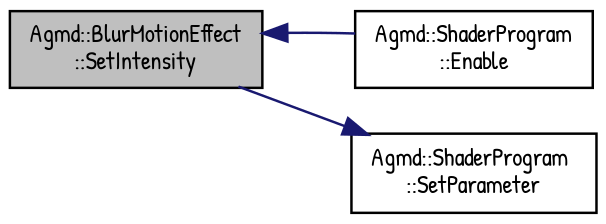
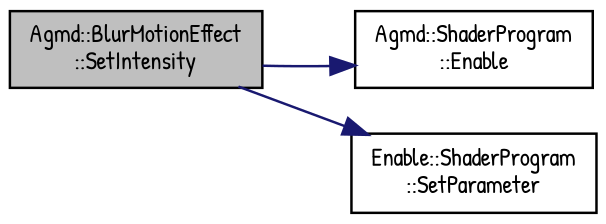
(321, 33) -> (296, 66)
(474, 173) -> (474, 173)
